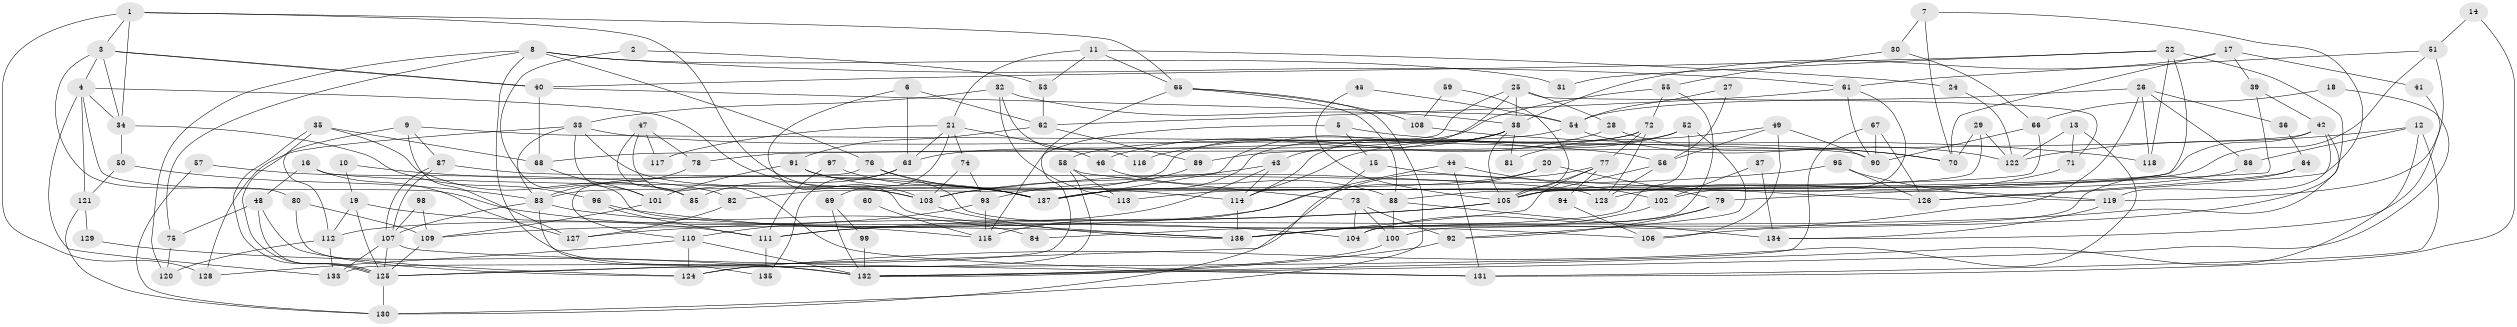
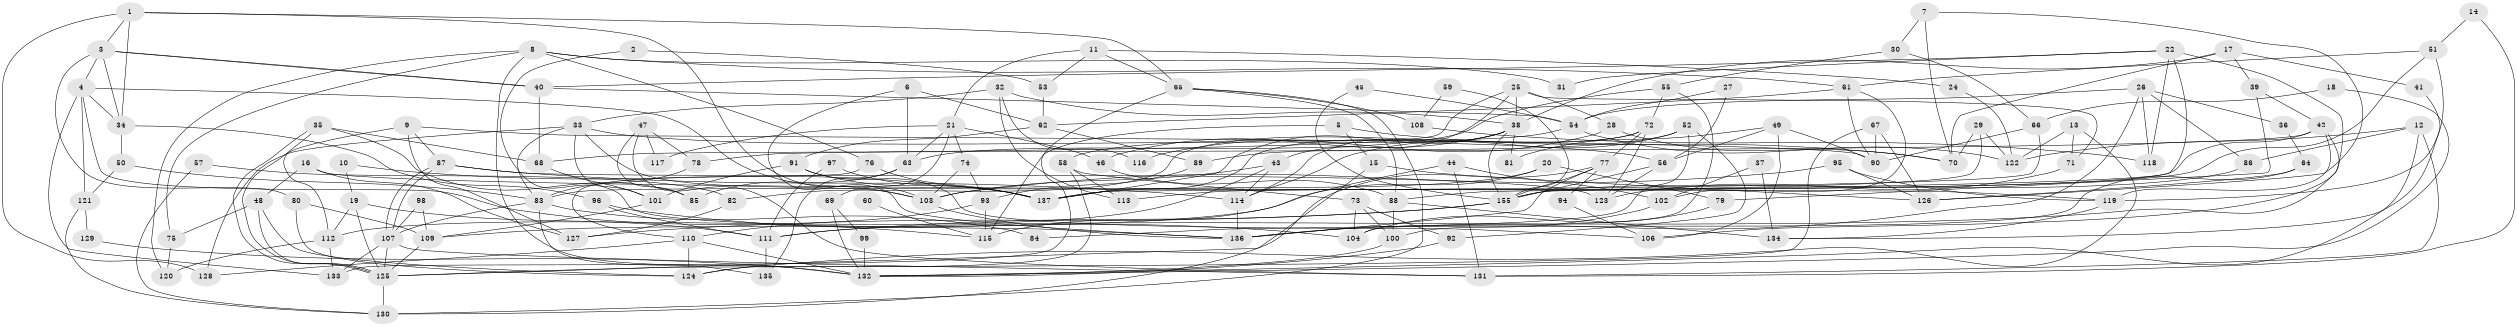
(1051, 189) -> (724, 182)
(1504, 201) -> (1504, 201)
(1589, 230) -> none
